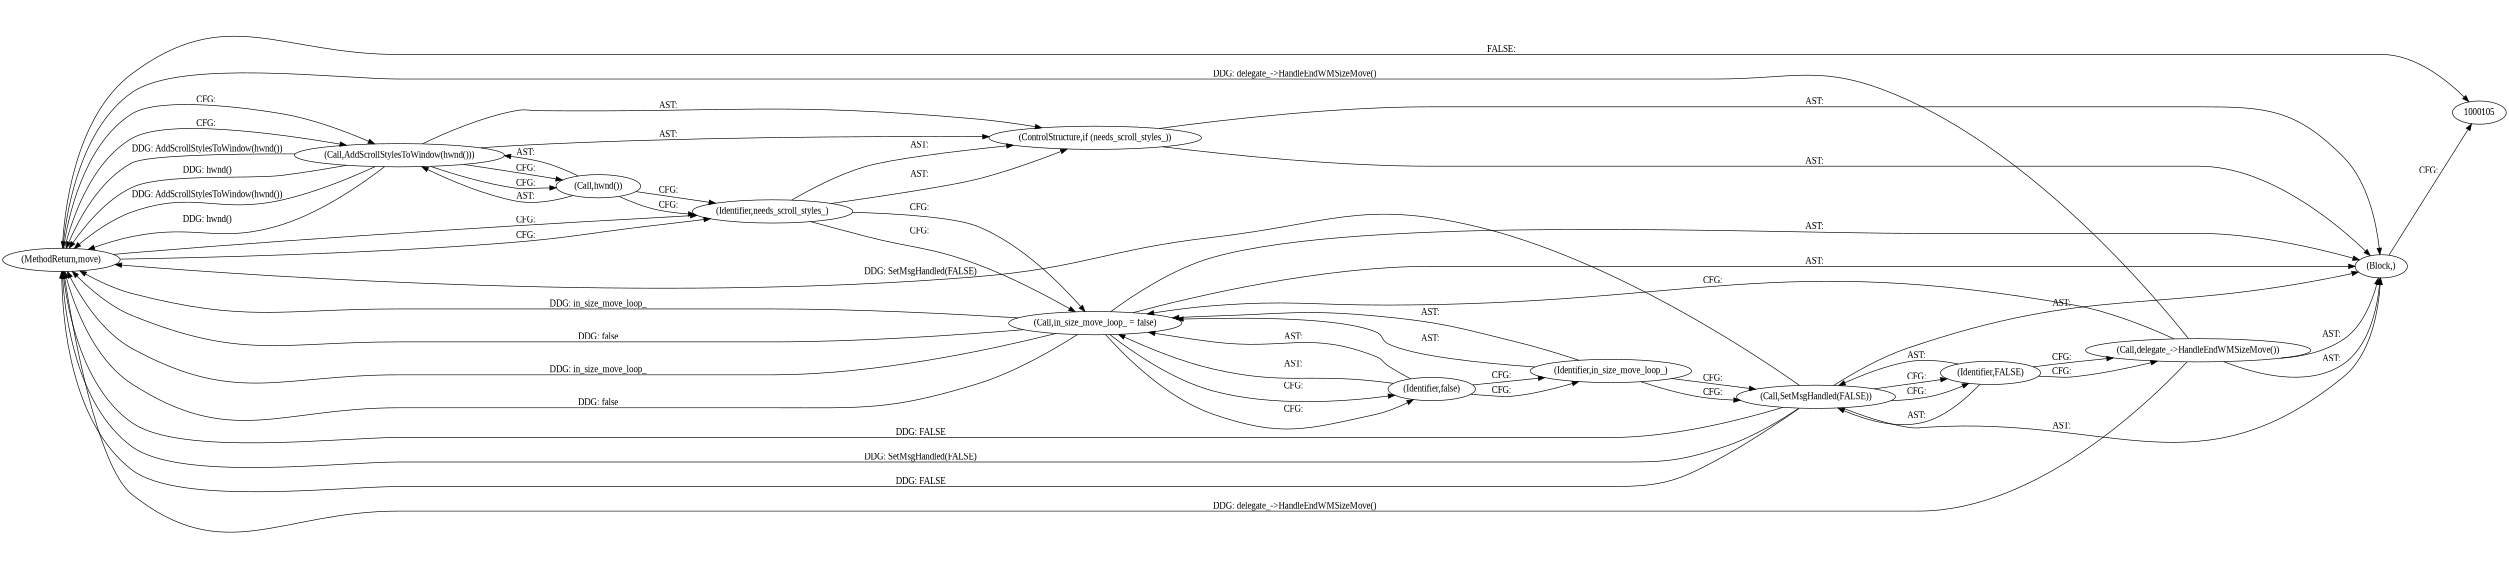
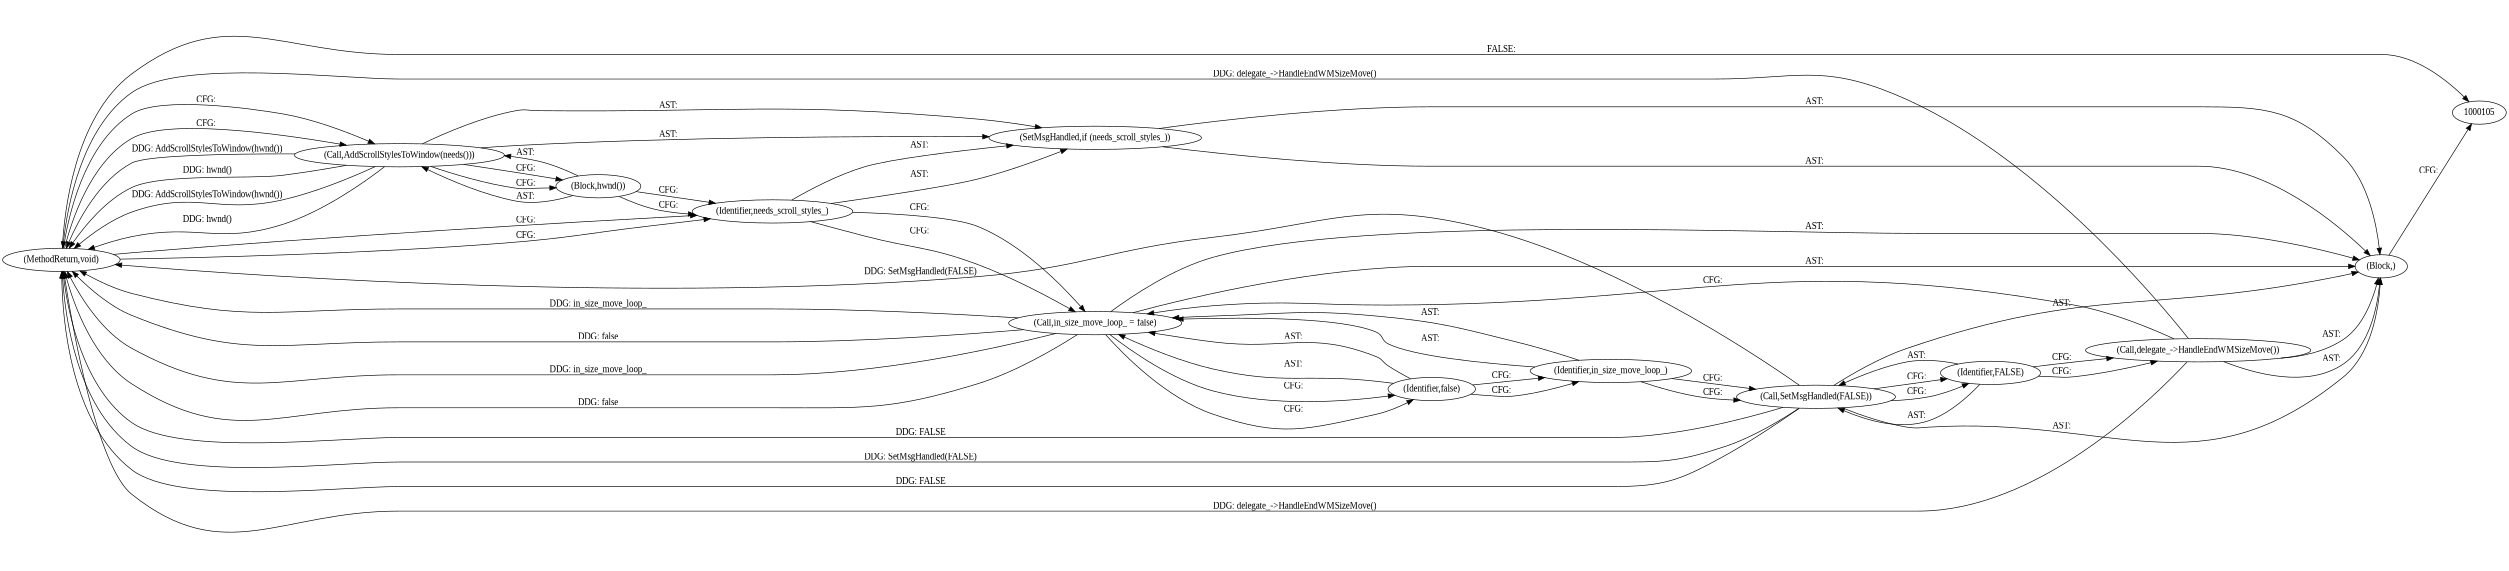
(1095, 138) -> (1095, 138)
(399, 155) -> (399, 155)
(598, 186) -> (598, 186)
(61, 260) -> (61, 260)
